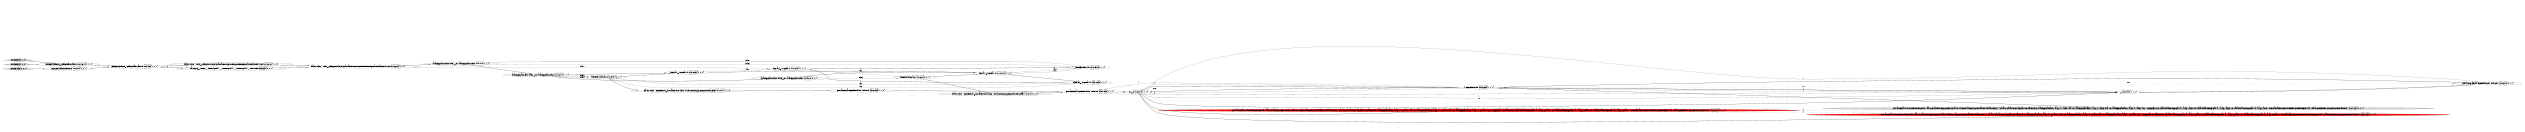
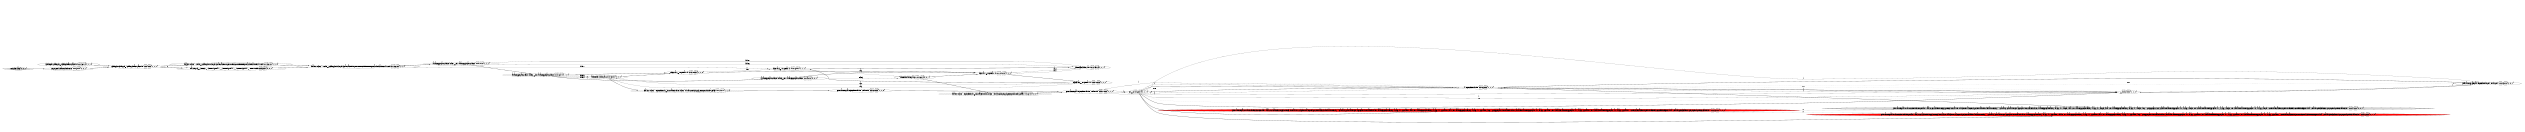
(18, 60) -> none
(18, 65) -> none
